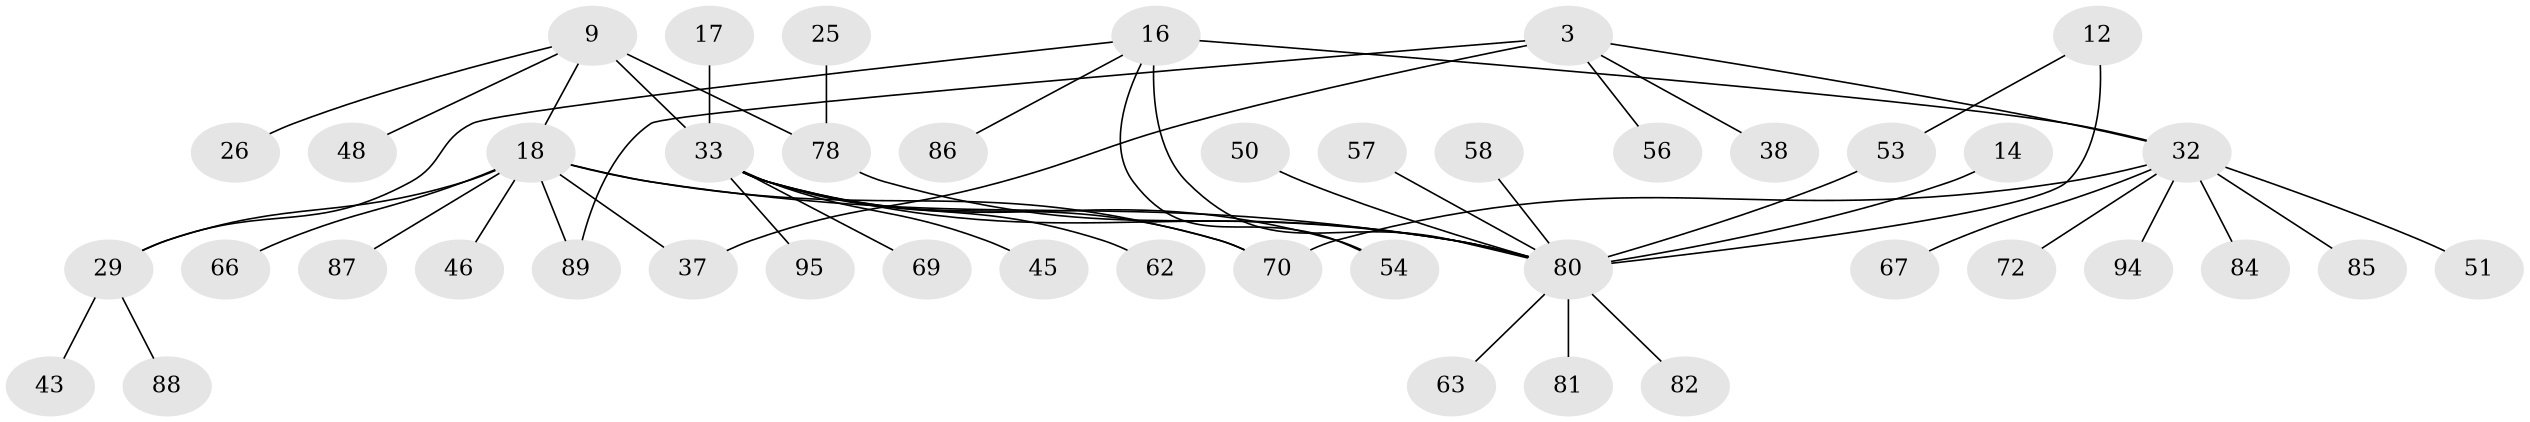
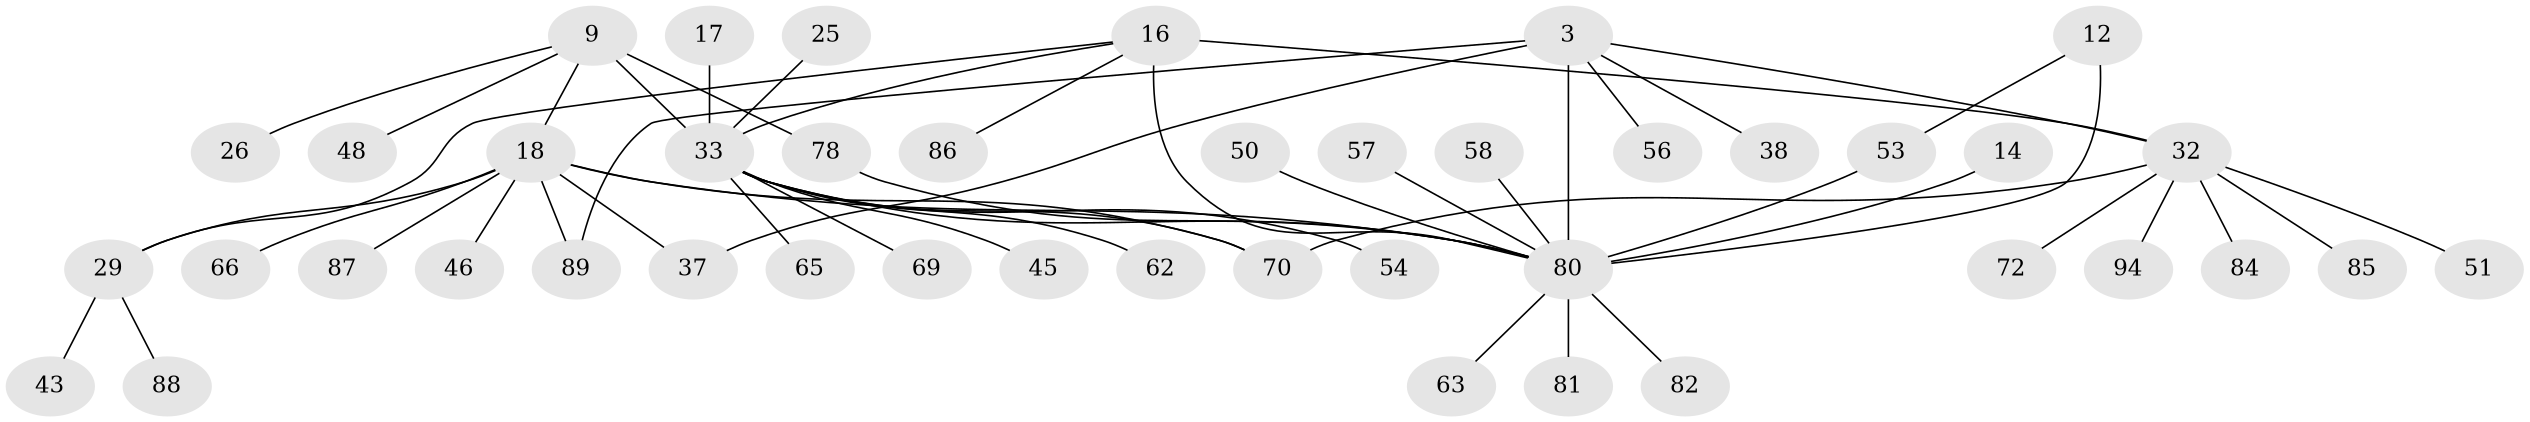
(826, 91) -> (768, 94)
none -> (1568, 153)
(1149, 199) -> (926, 80)
(810, 270) -> (810, 270)
(1895, 270) -> none
